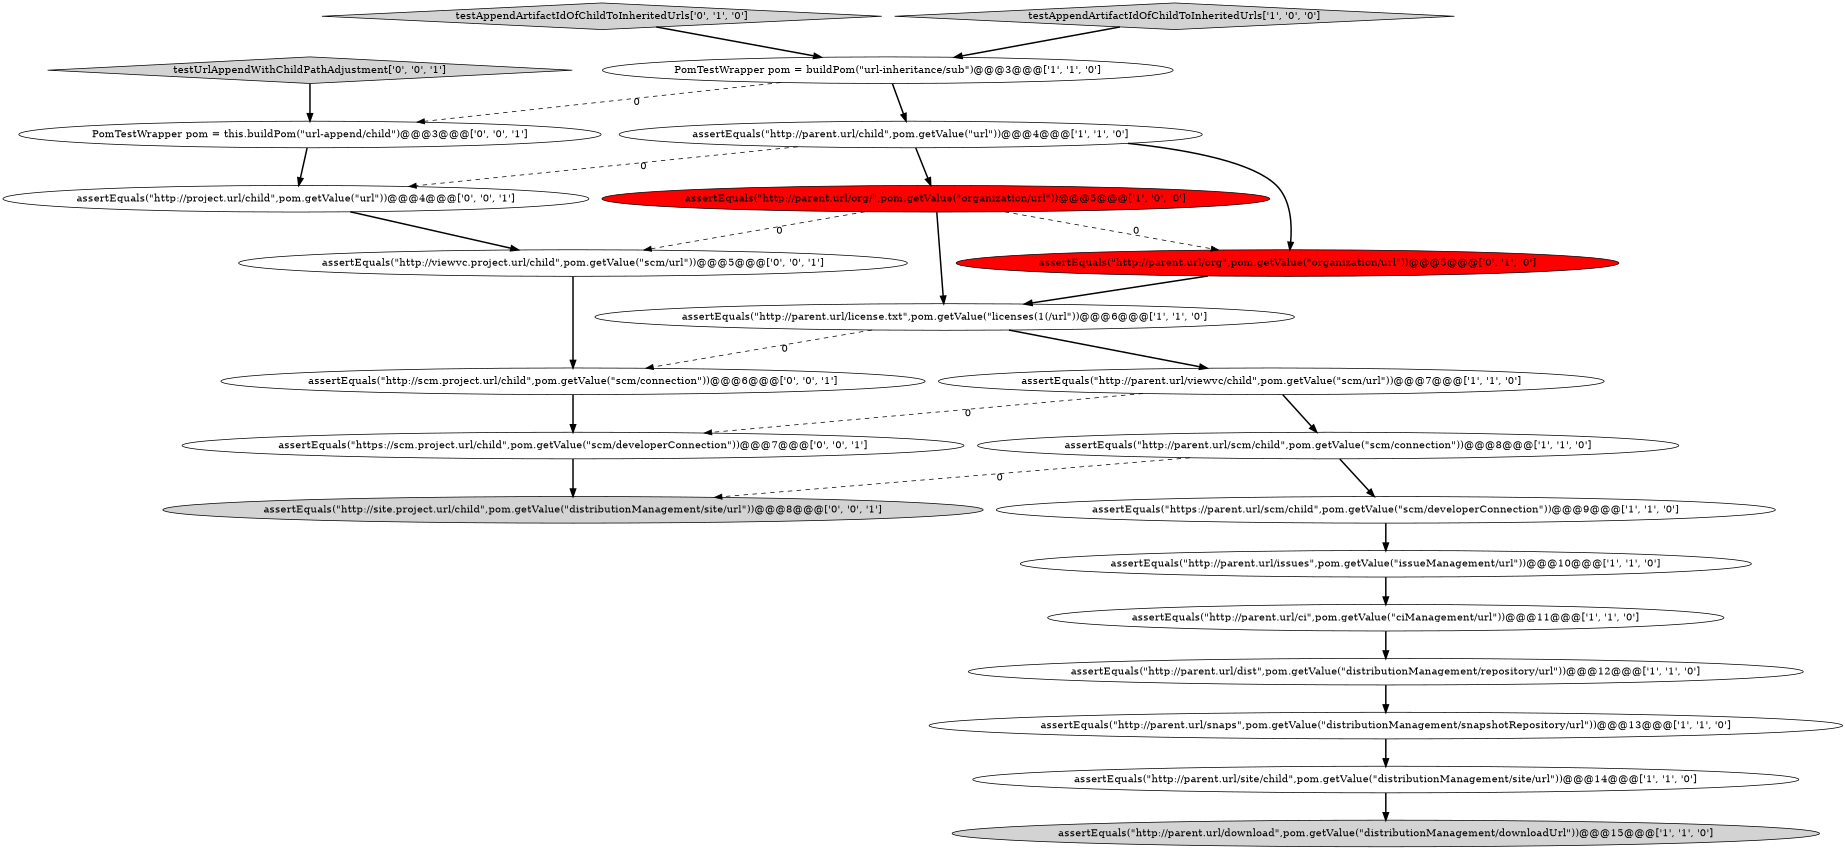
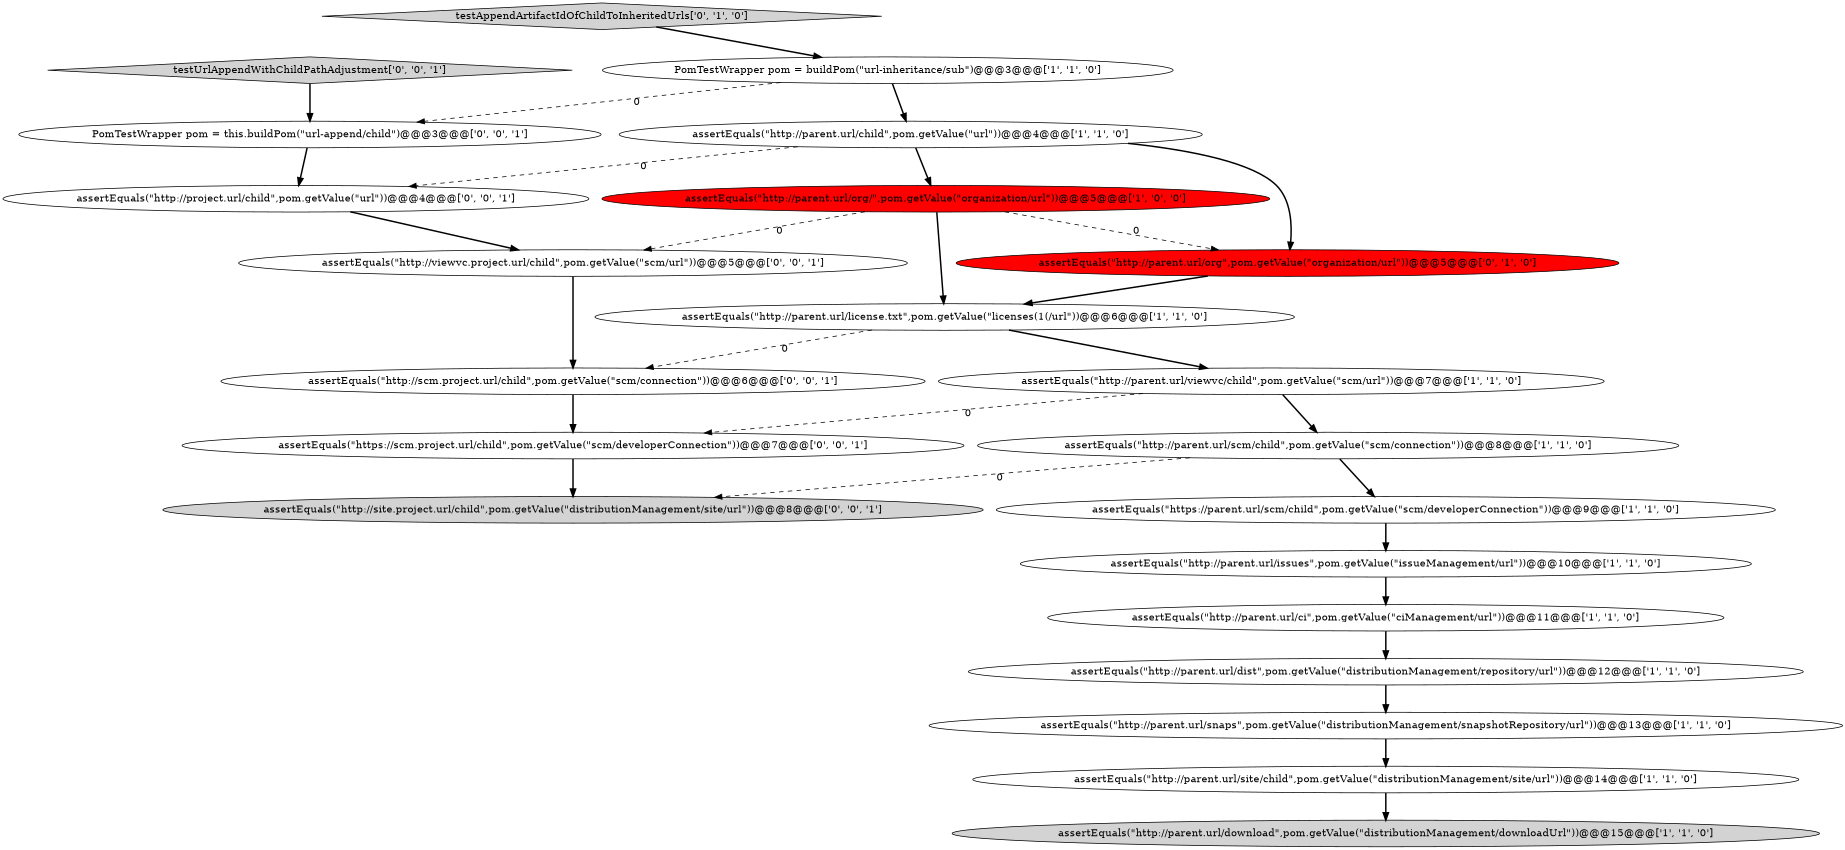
(1174, 16) -> none
